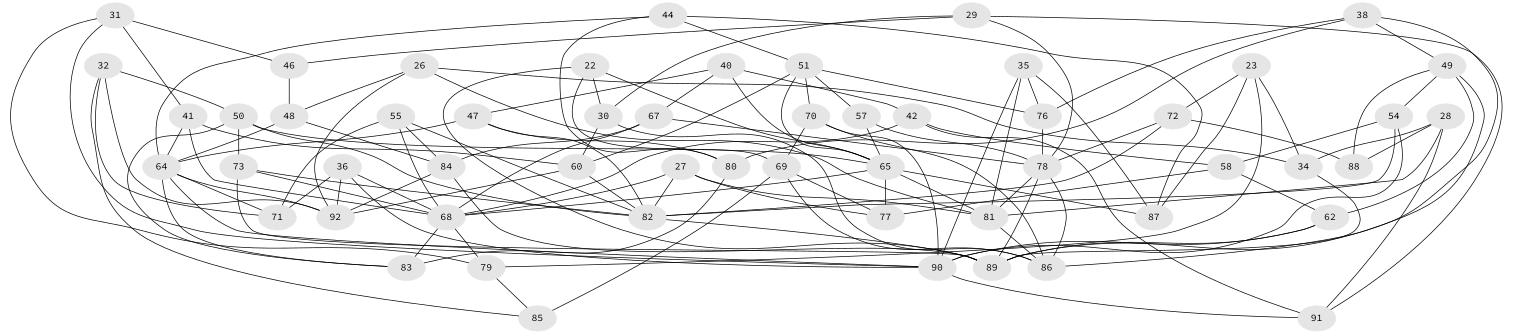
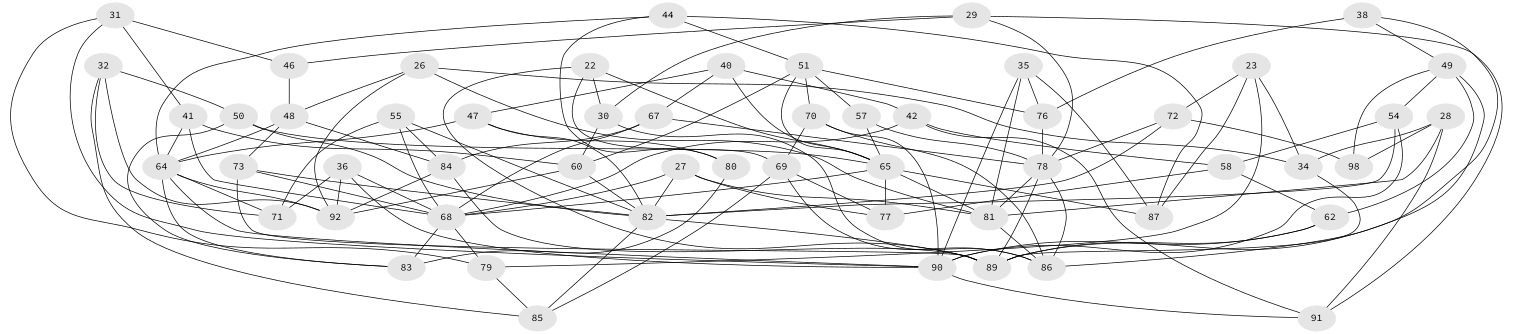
(1100, 118) -> none
(239, 144) -> (269, 137)
(1354, 167) -> (1354, 167)
none -> (590, 270)
